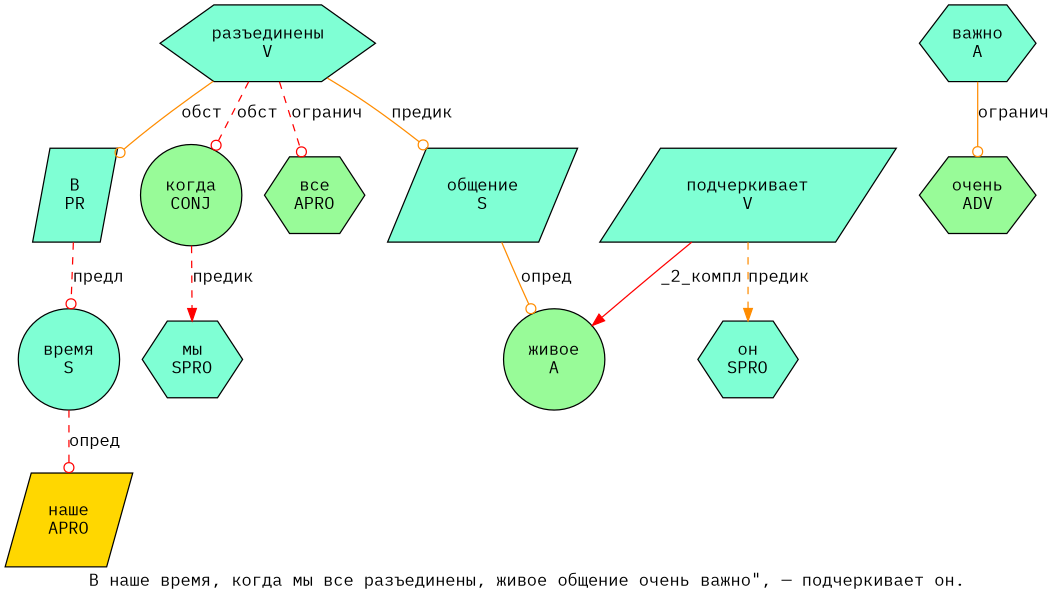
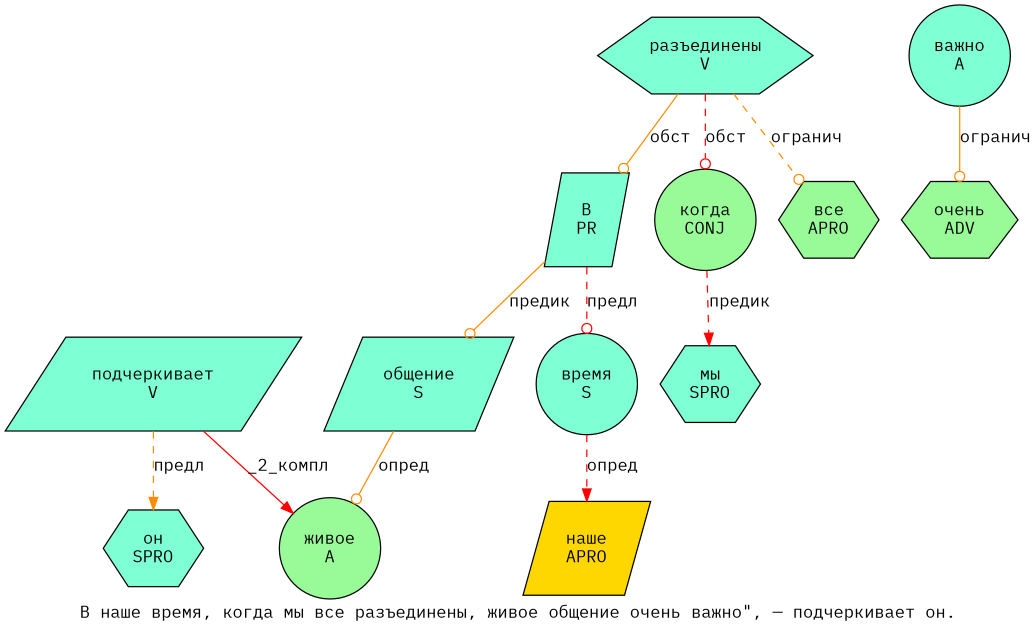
(978, 43) -> (960, 56)
(374, 108) -> (509, 296)
(290, 114) -> (765, 135)
(779, 277) -> (179, 466)
(69, 436) -> (587, 462)
